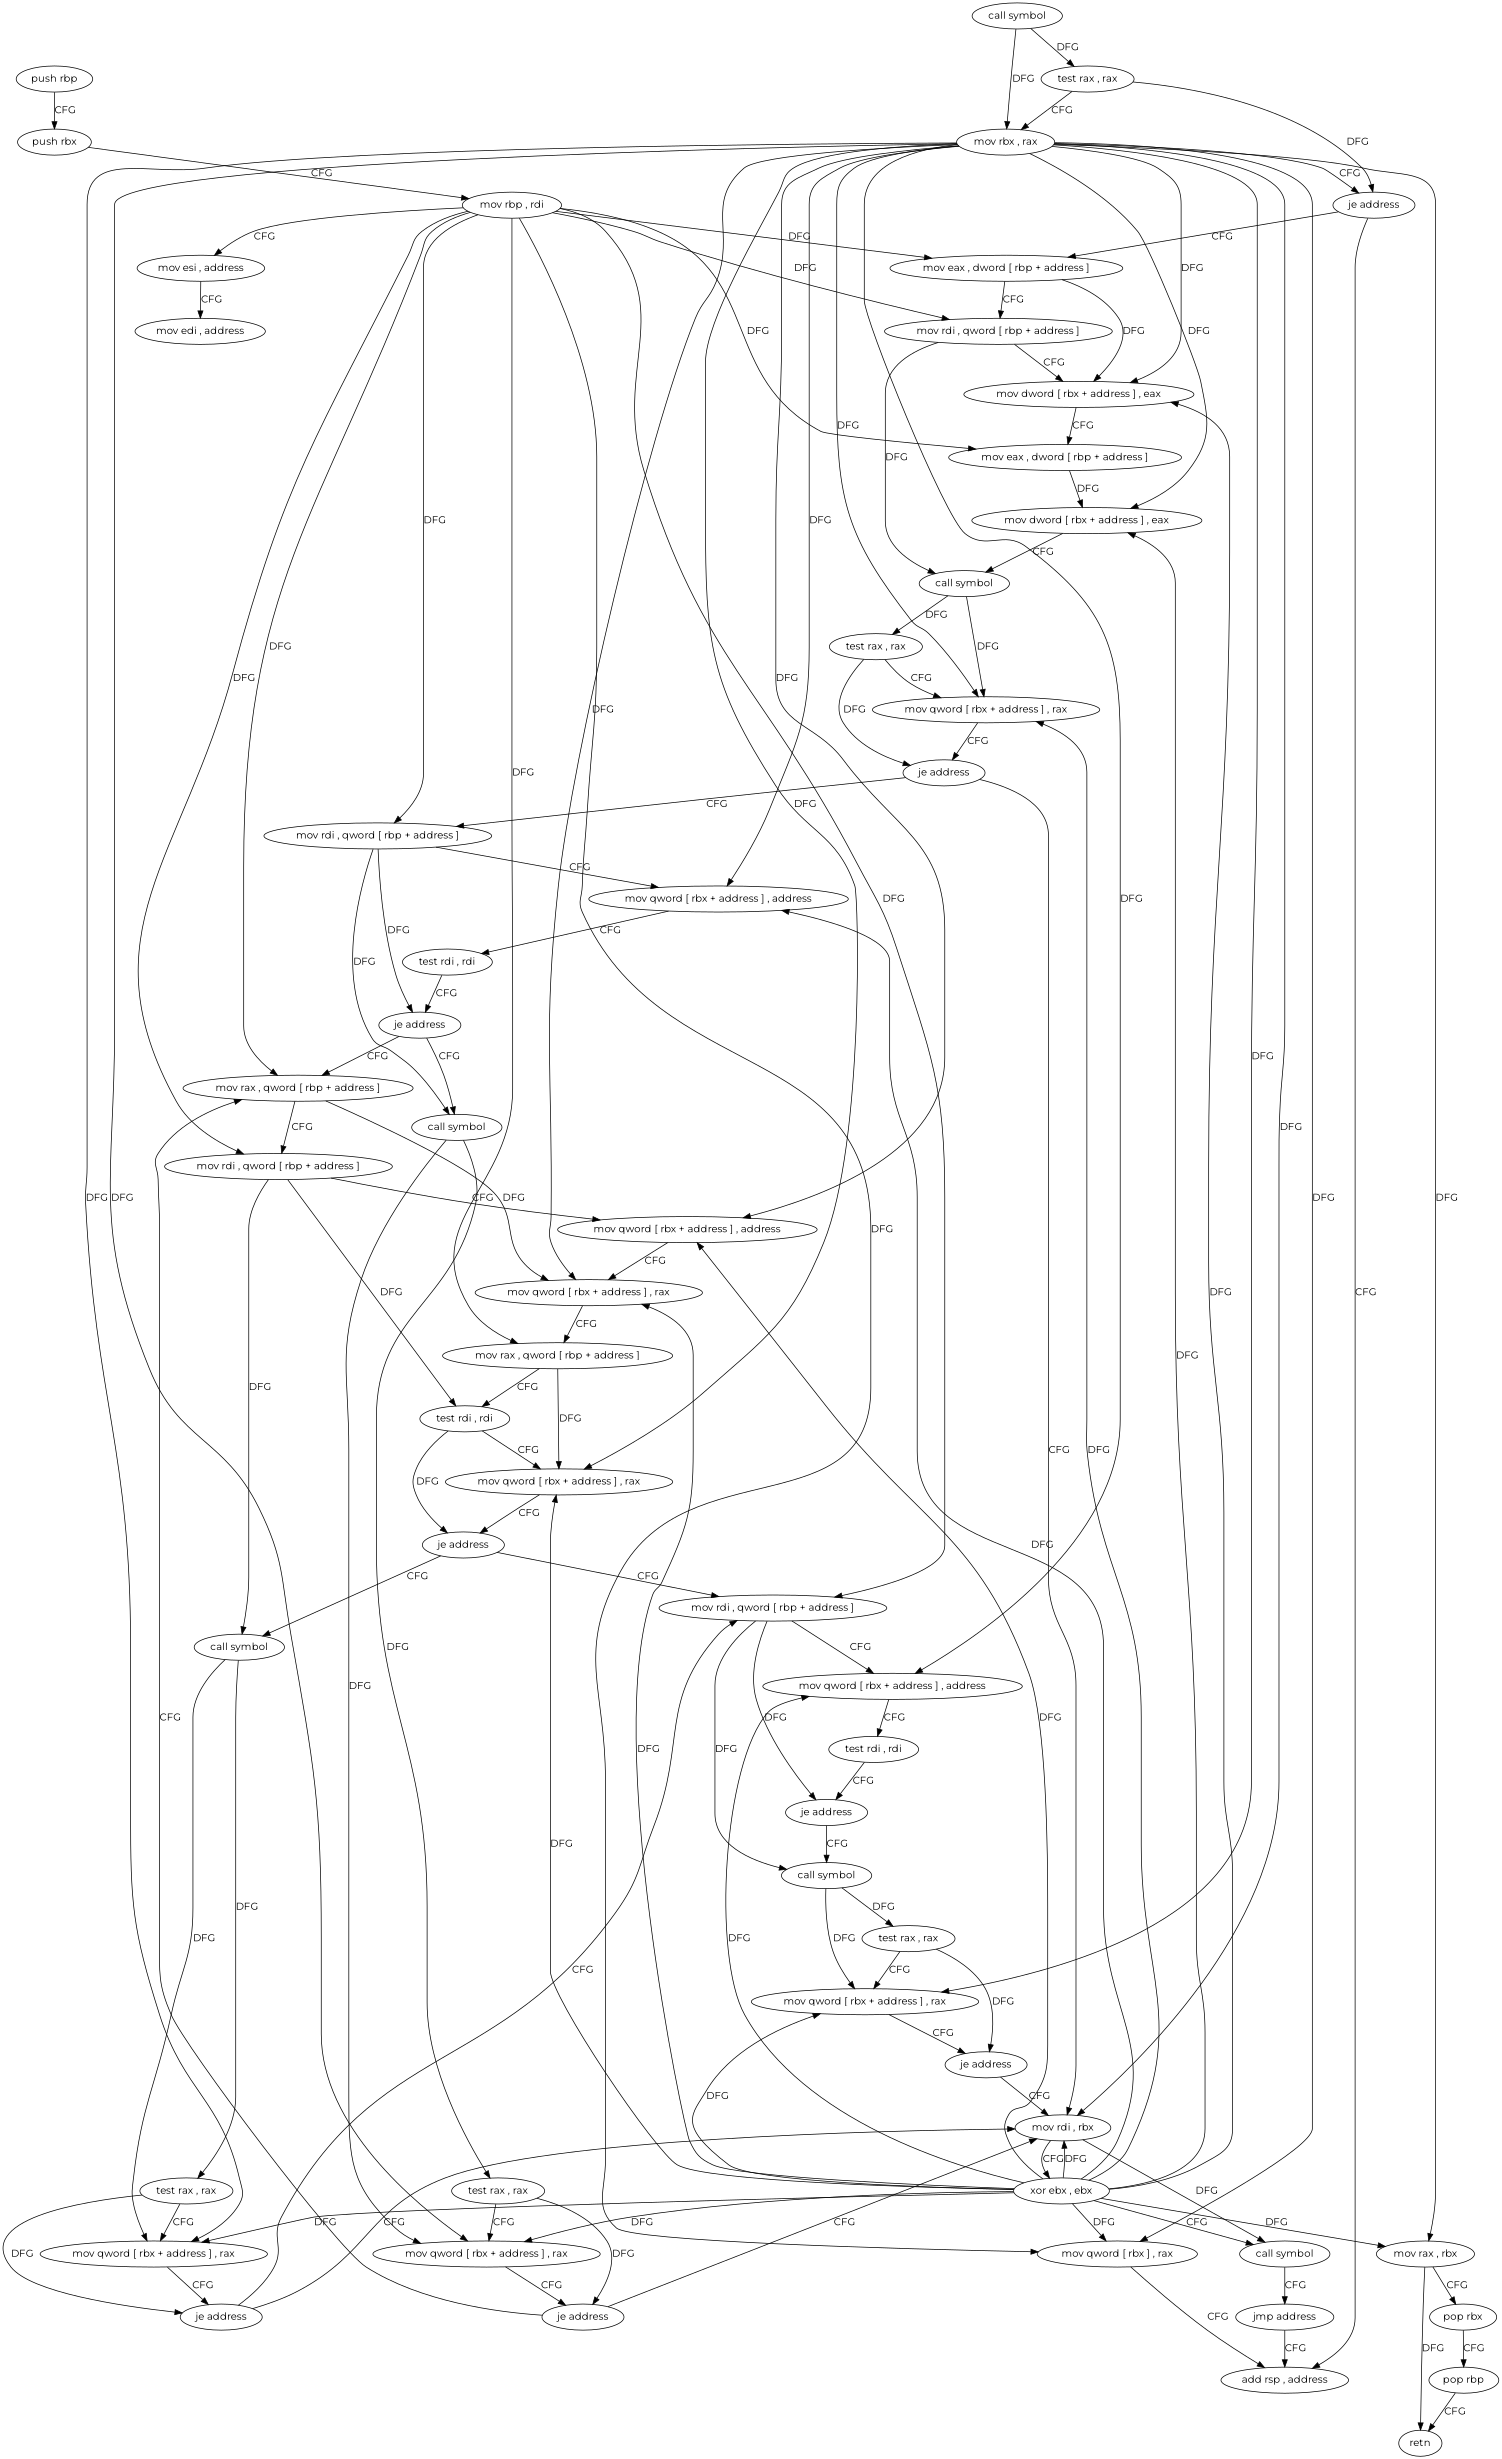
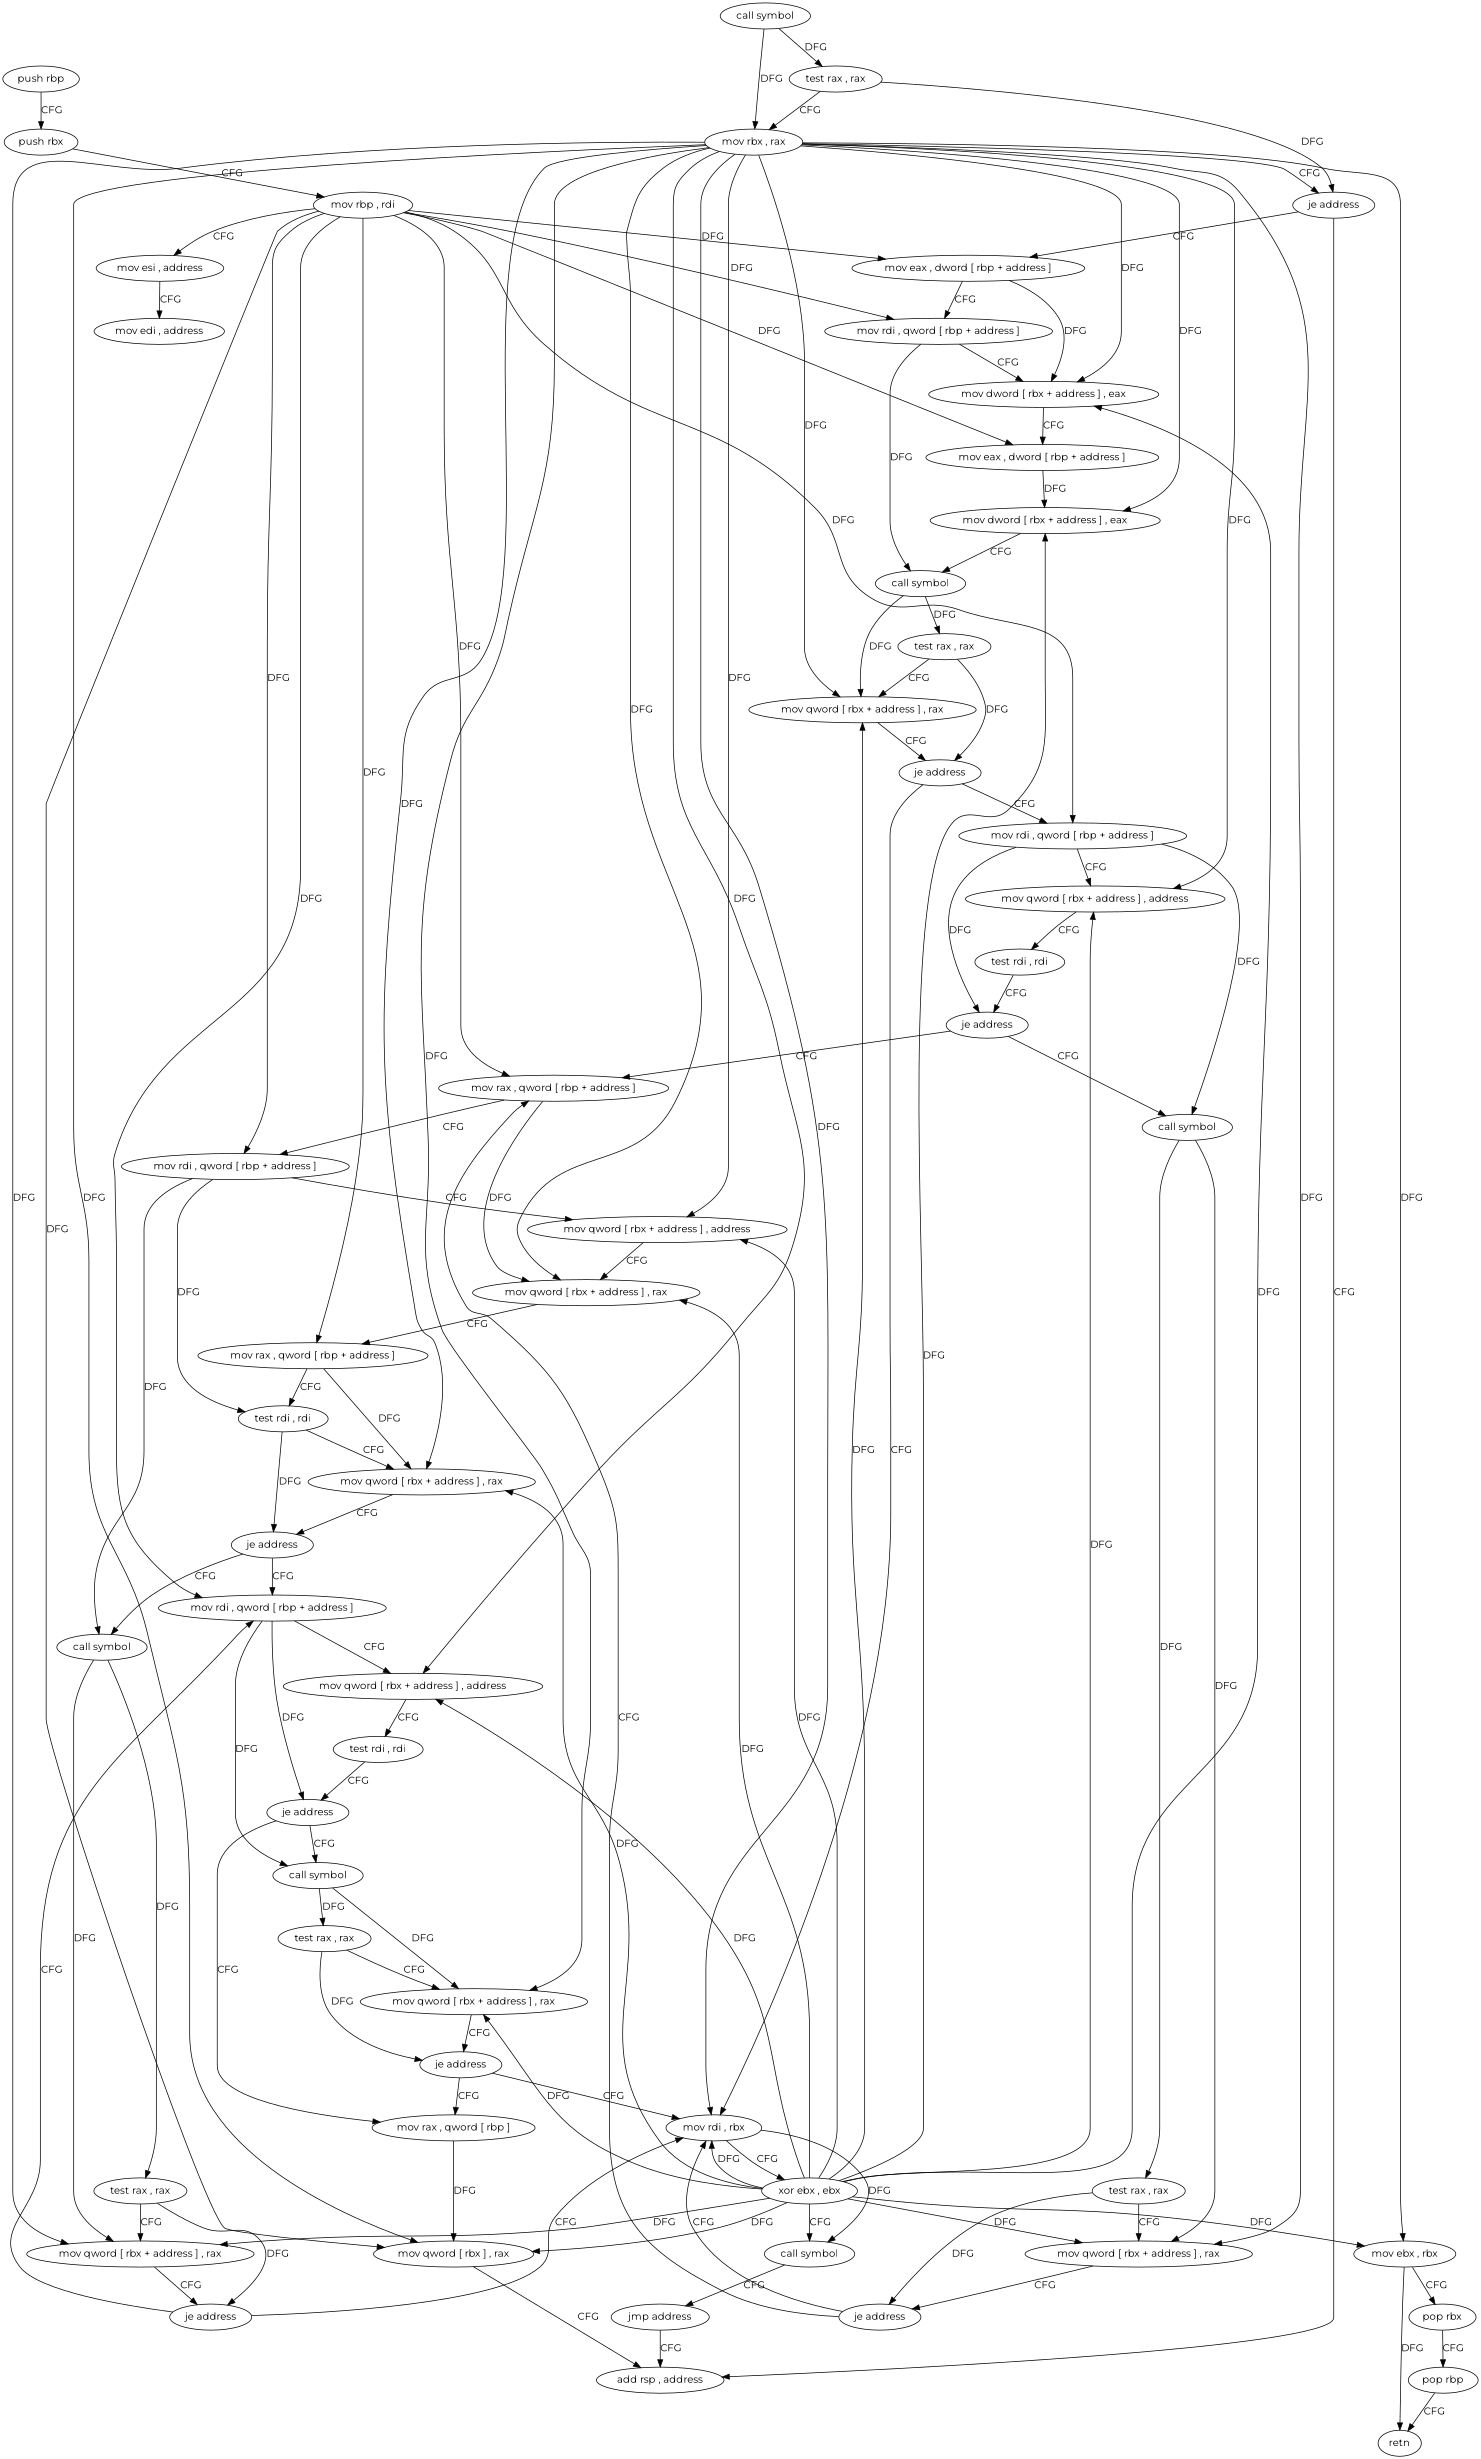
none -> (454, 2128)
(1425, 2254) -> (1405, 2254)
